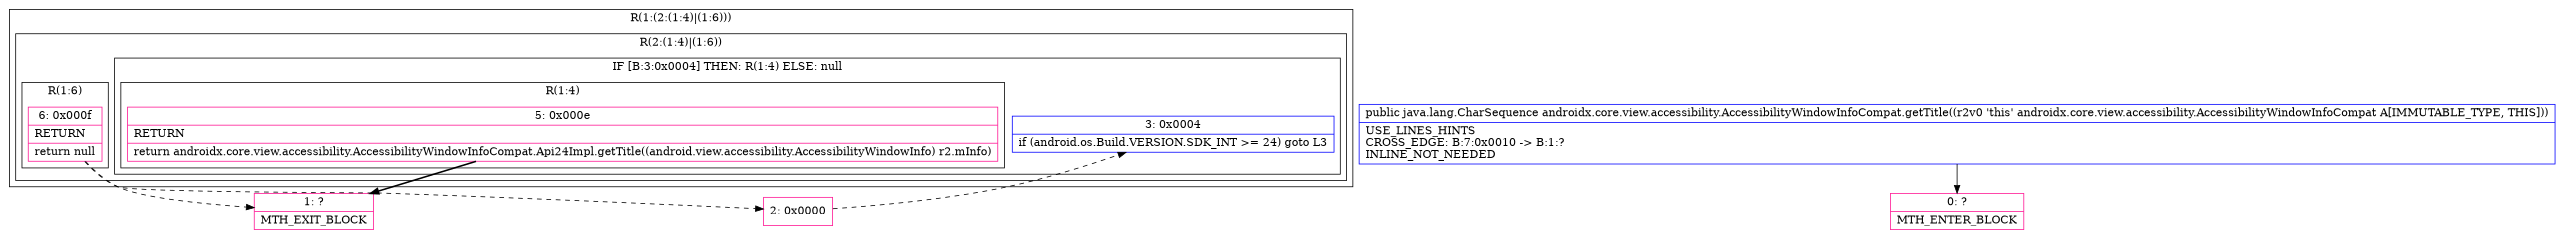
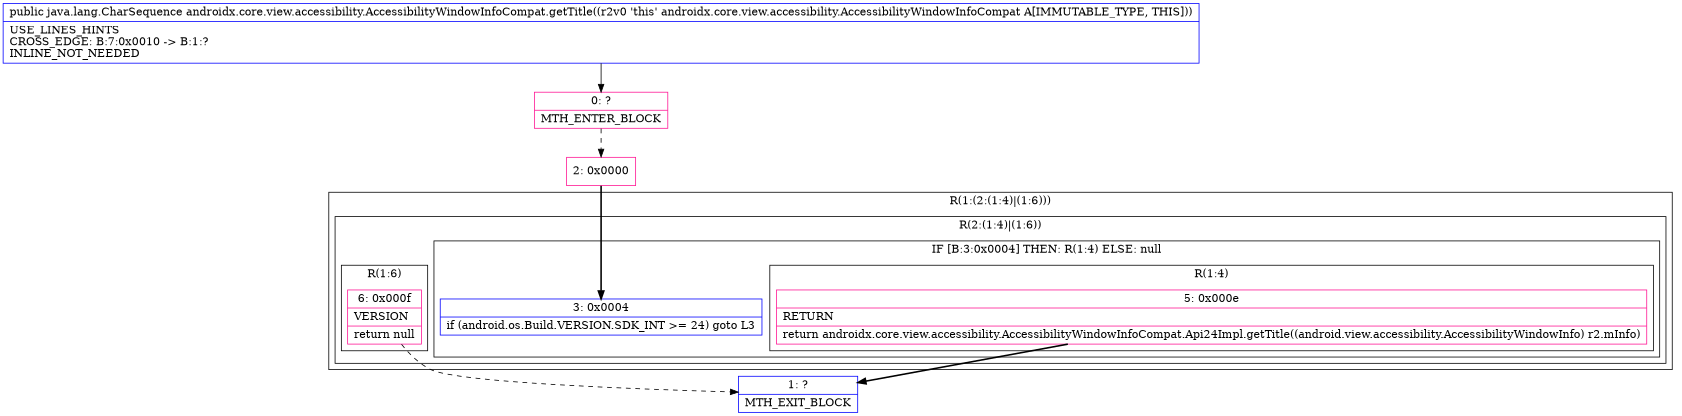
(60, 134) -> (381, 317)
(978, 192) -> (601, 236)
(416, 194) -> (601, 139)
(314, 211) -> (798, 394)
